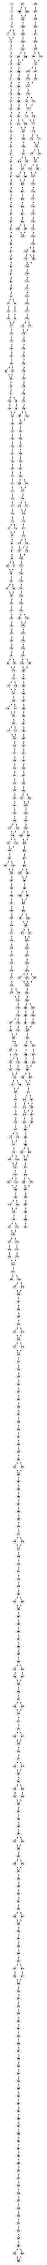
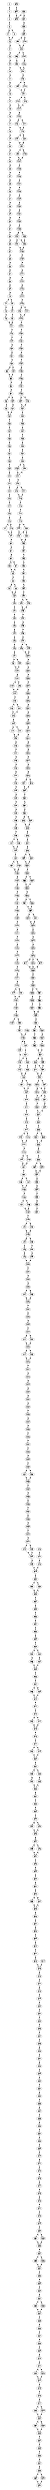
(35, 22) -> (20, 15)
(10, 828) -> none
(10, 1026) -> none
none -> (35, 1070)
(16, 1275) -> (28, 1283)
(18, 1560) -> (33, 1568)
(22, 1969) -> none
none -> (39, 2249)
